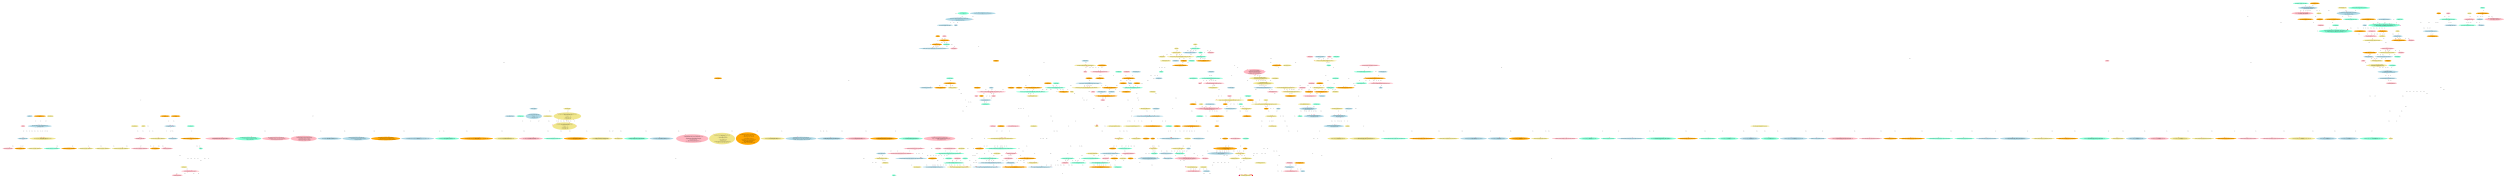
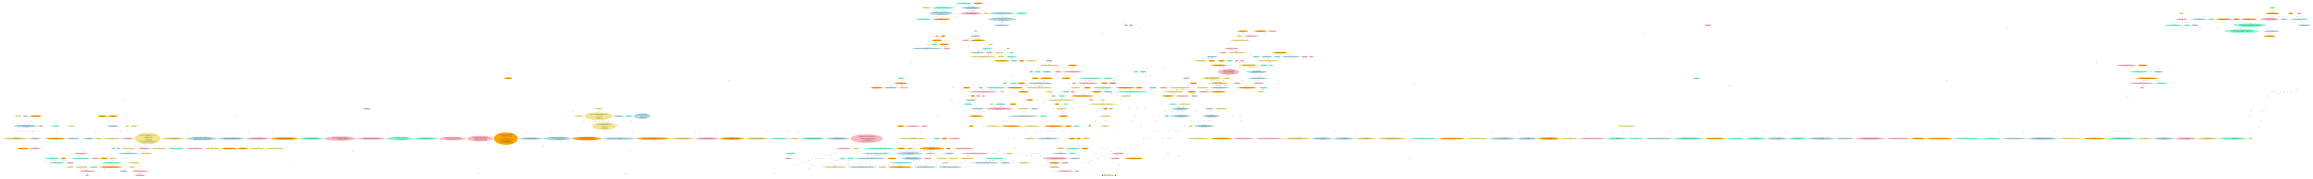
(1287, 65) -> none
